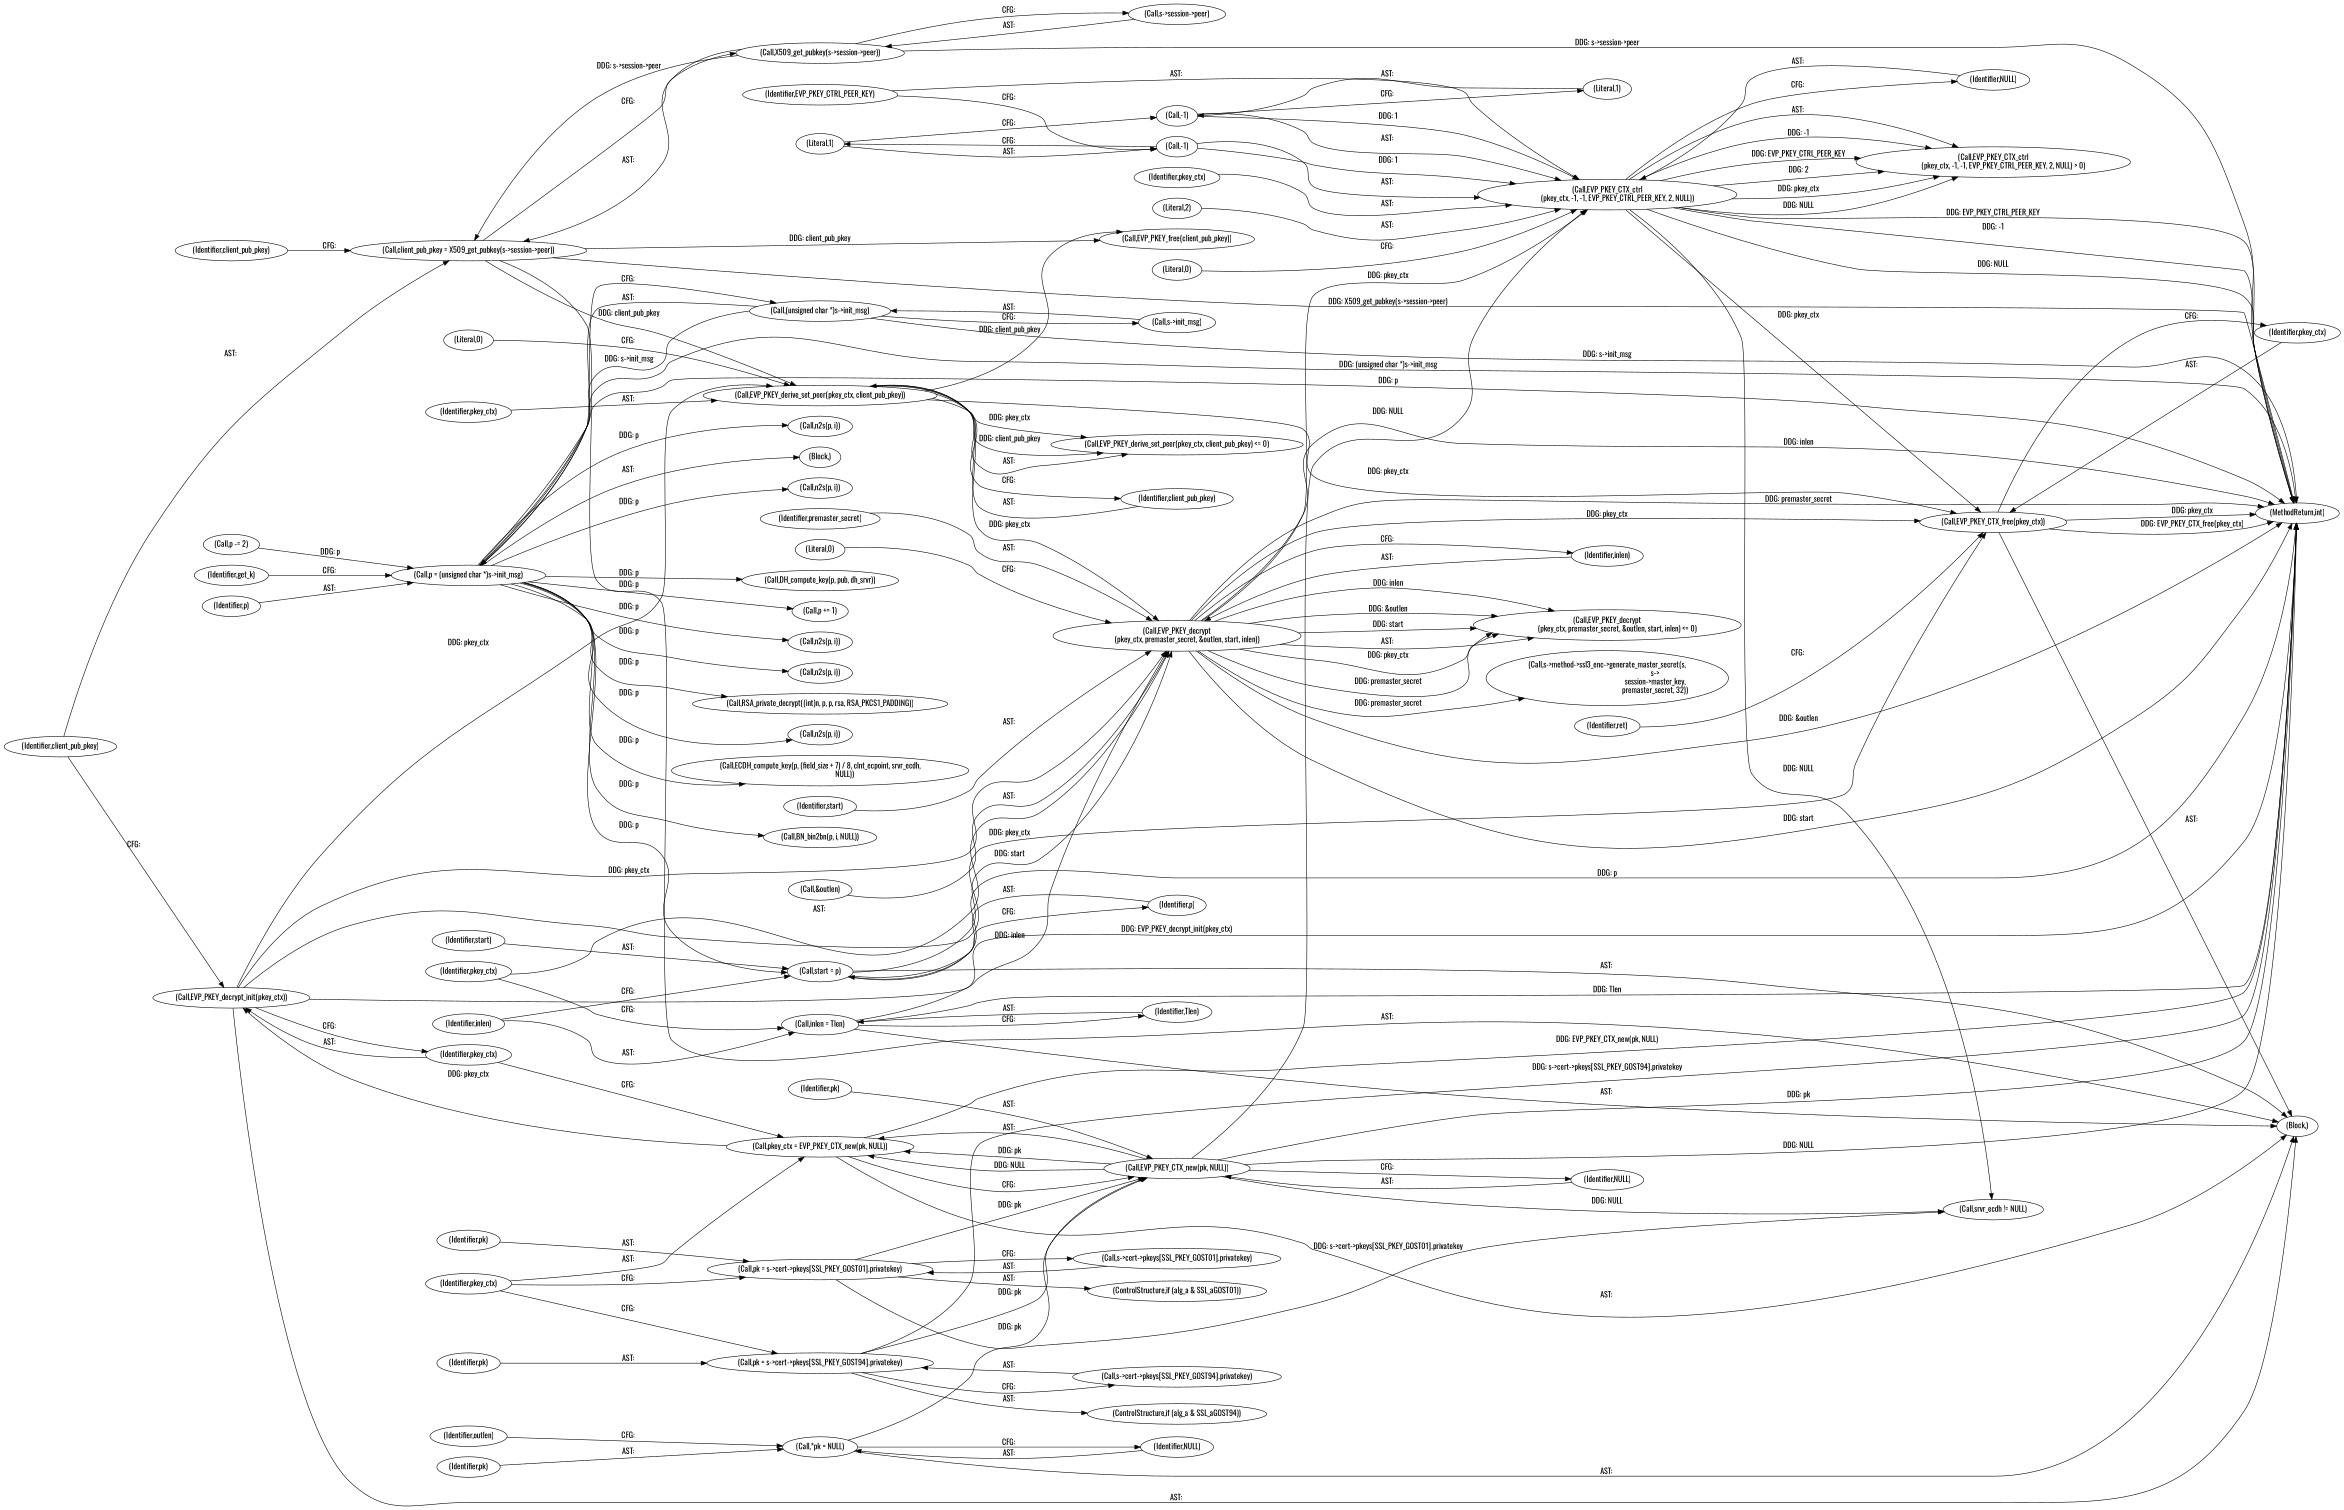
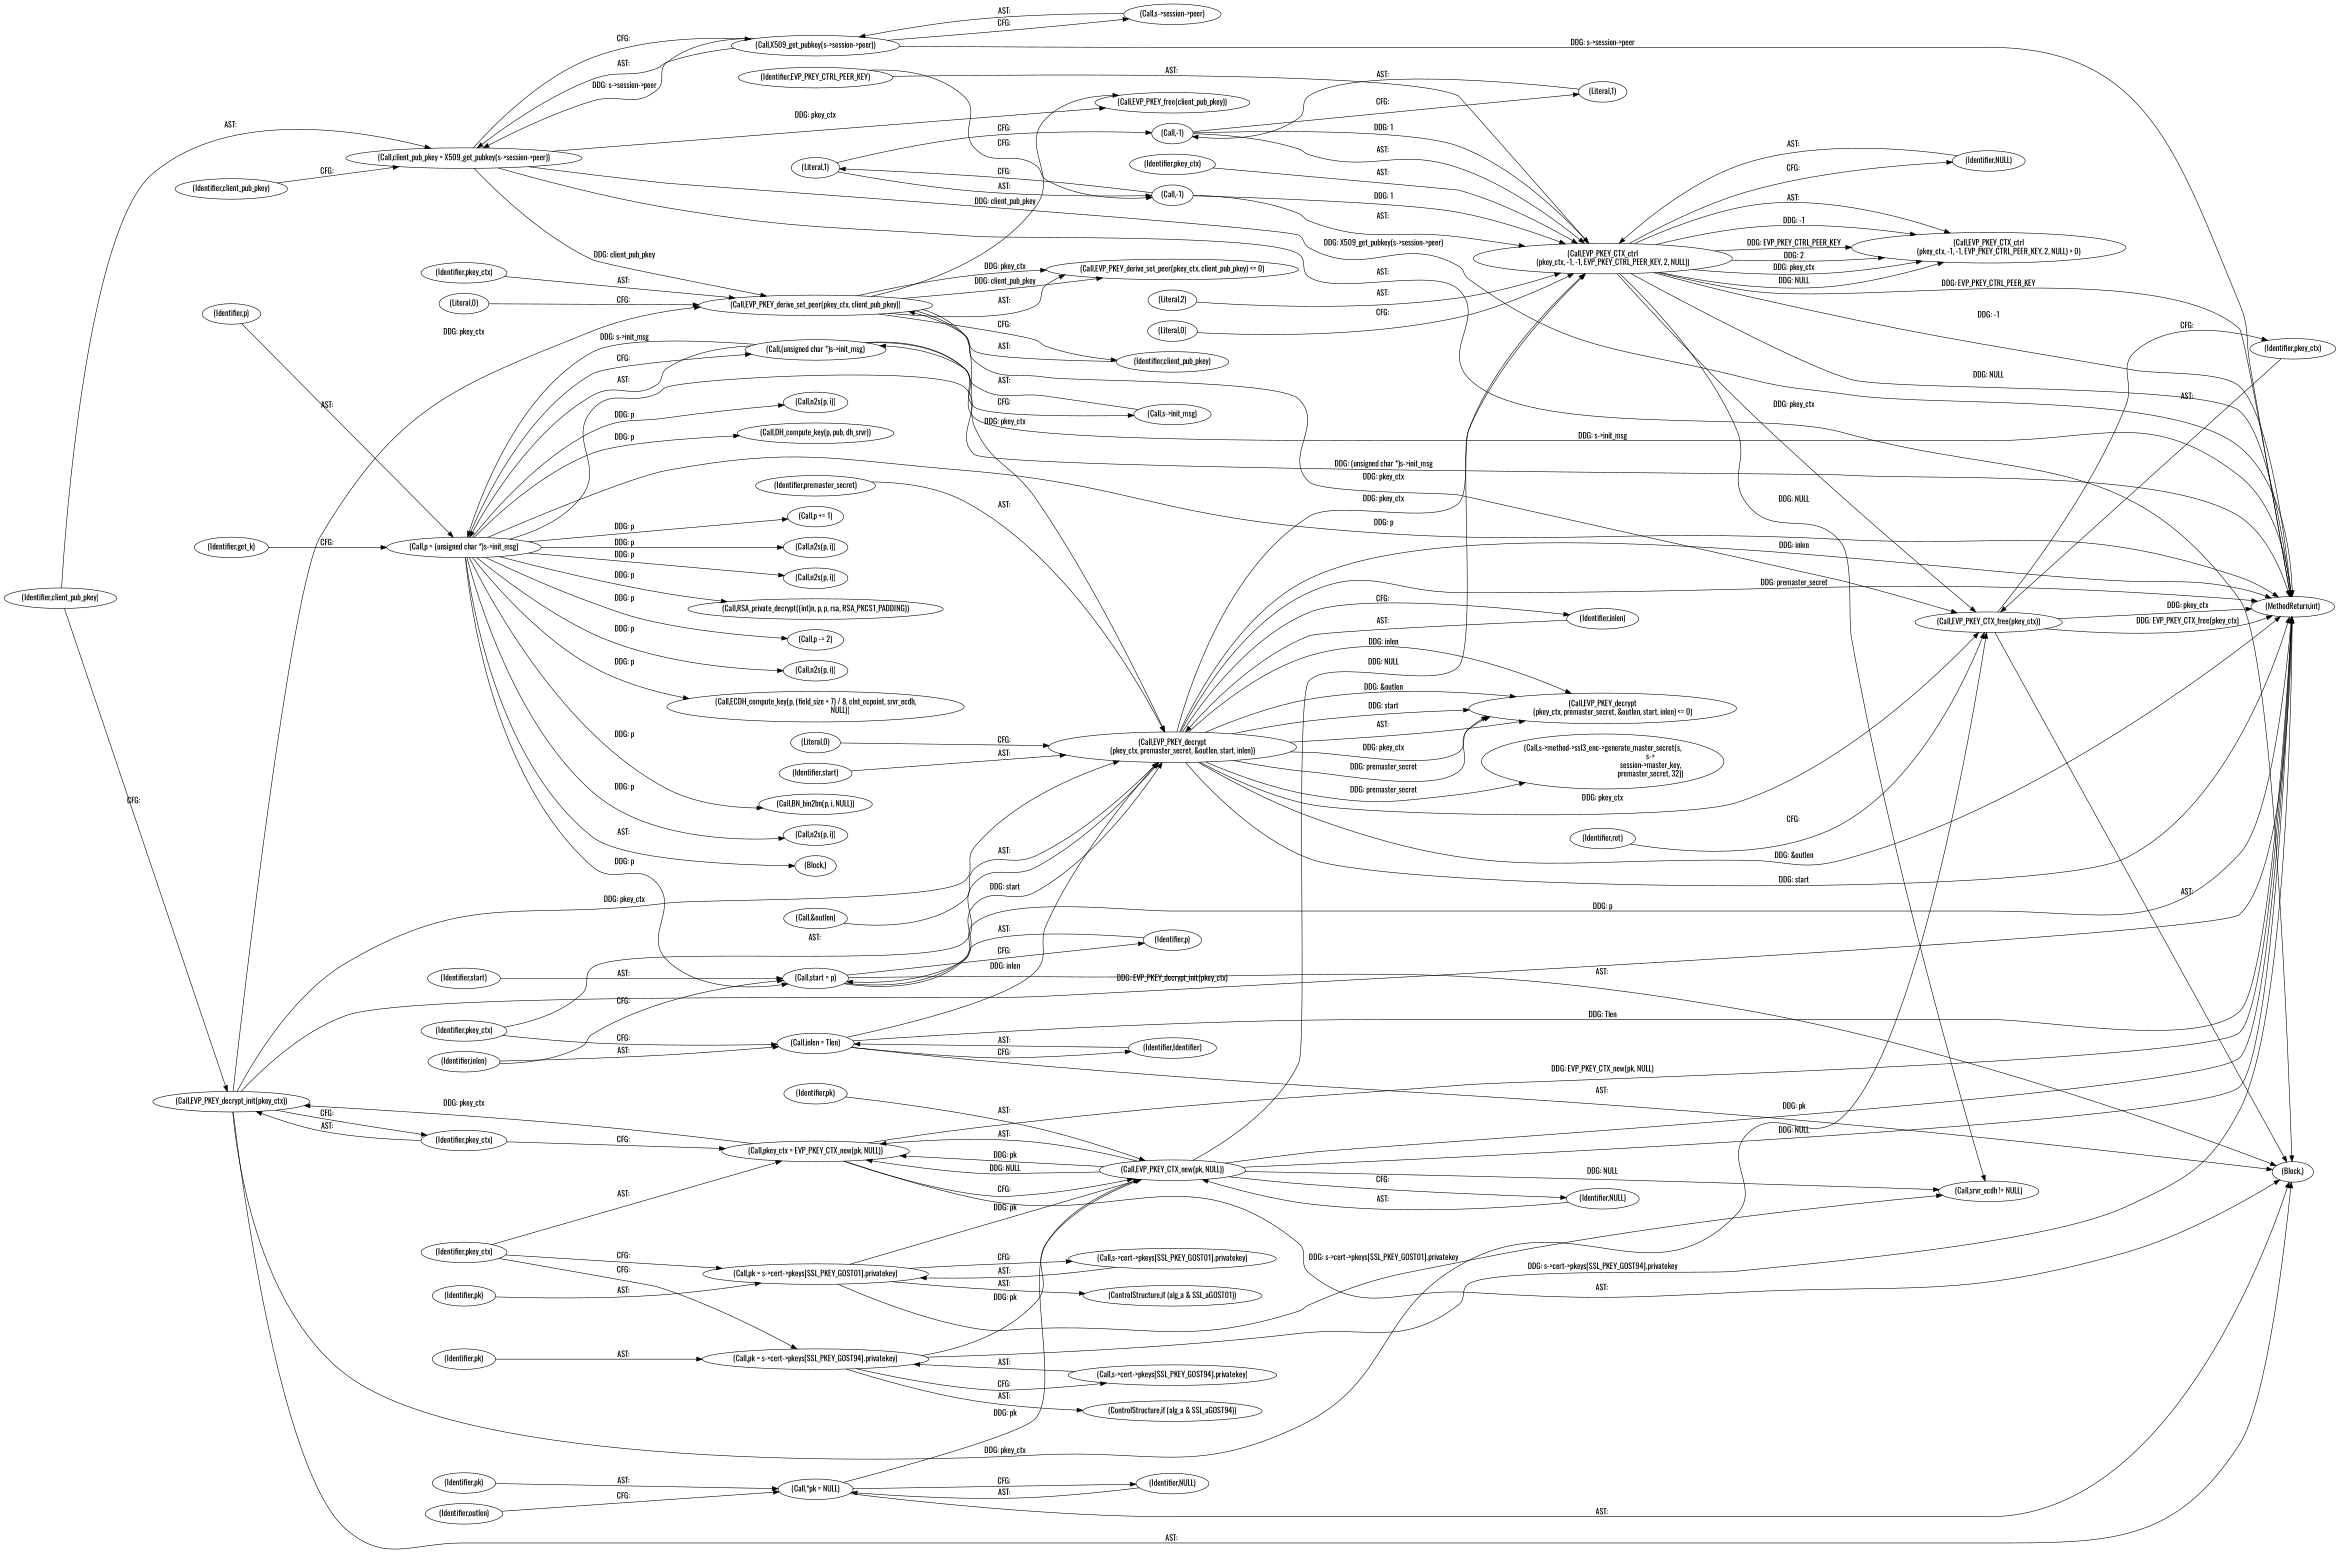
(820, 239) -> (816, 116)
(333, 558) -> (629, 615)
(1177, 1012) -> (1172, 1048)
